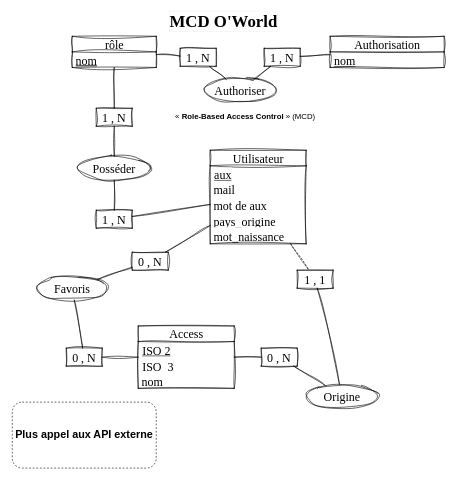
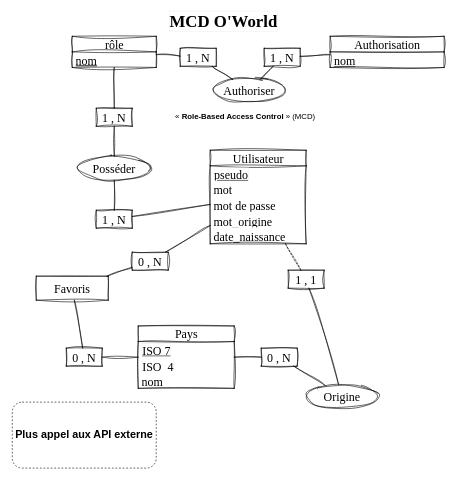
(240, 90) -> (249, 90)
(224, 174) -> (234, 174)
(224, 189) -> (224, 189)
(244, 205) -> (251, 205)
(251, 221) -> (248, 221)
(256, 236) -> (259, 236)
(315, 279) -> (306, 279)
(72, 288) -> (72, 288)
(187, 334) -> (187, 334)
(157, 350) -> (157, 350)
(159, 365) -> (159, 365)
